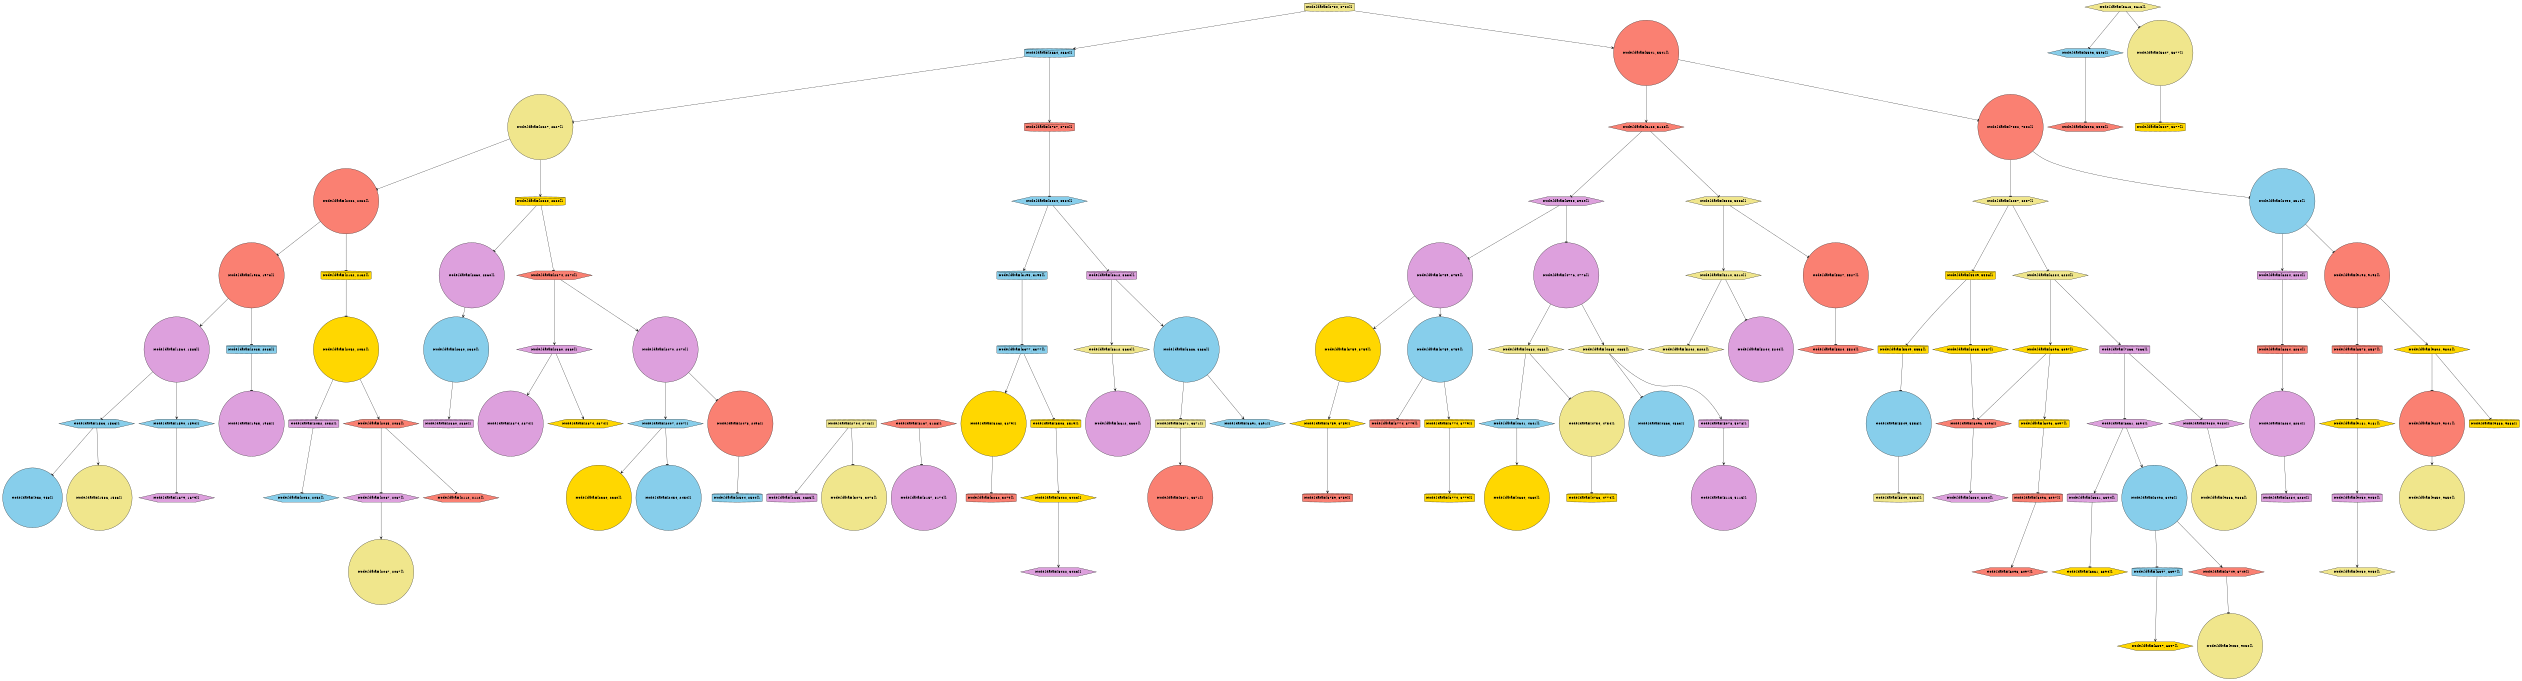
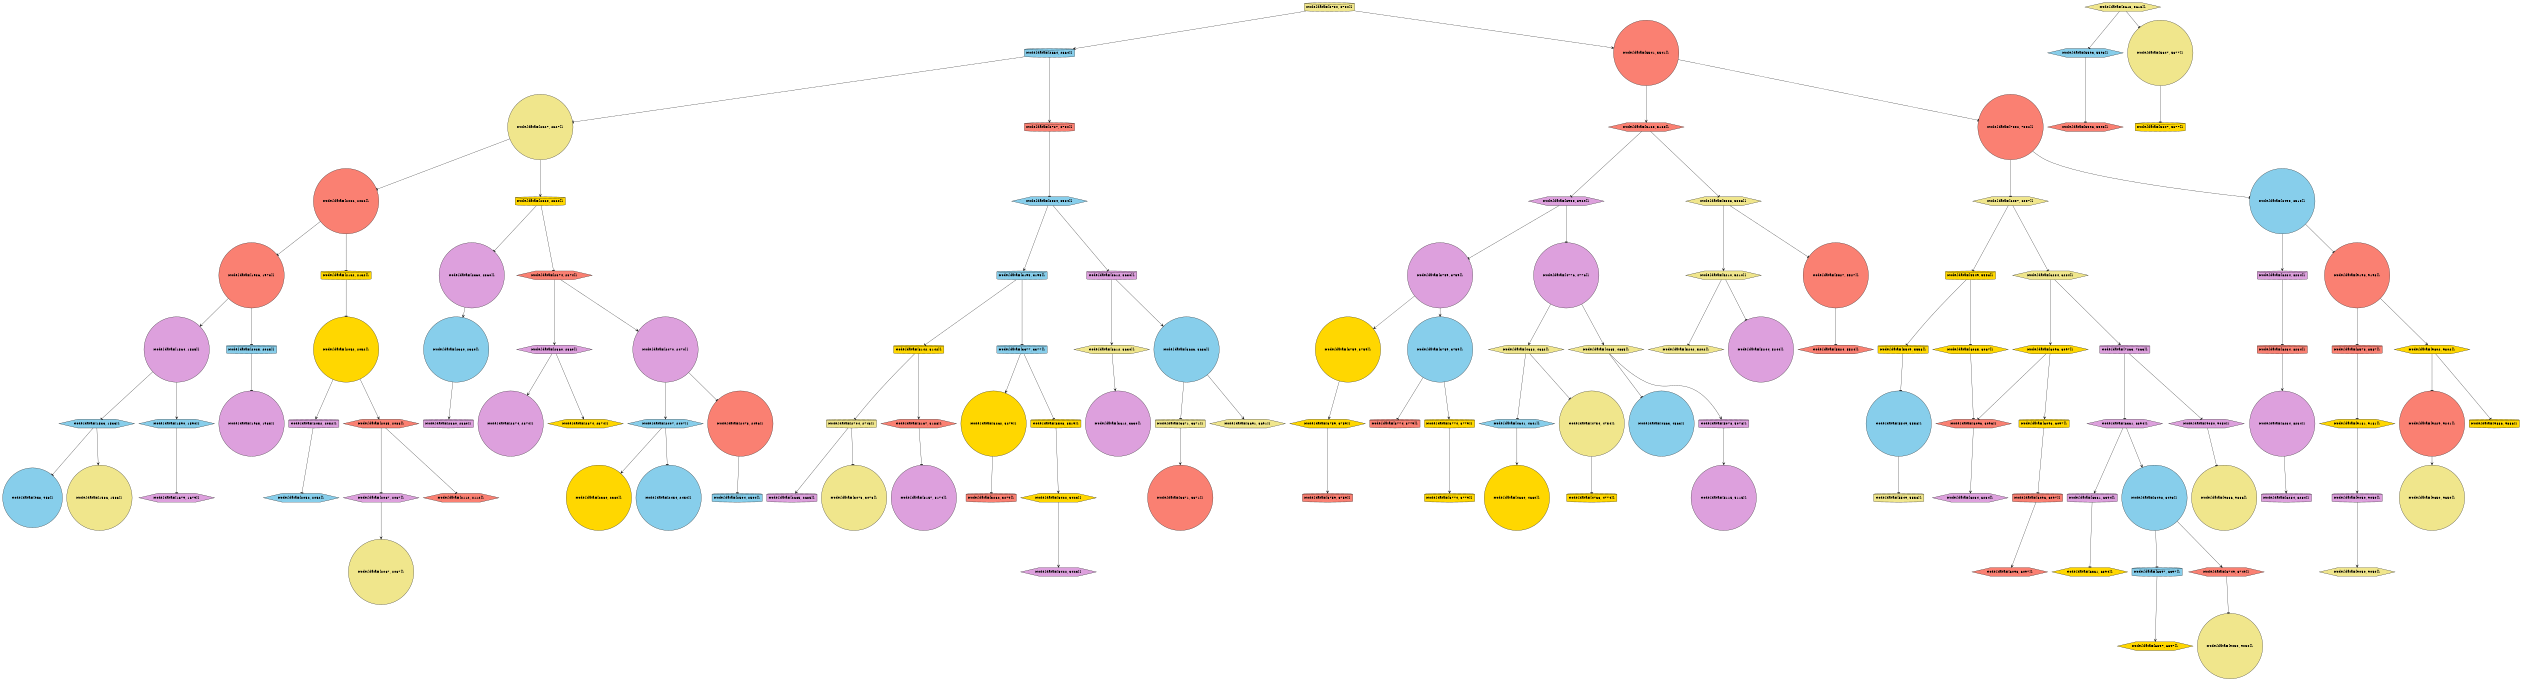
none -> (919, 349)
(1248, 424) -> (1248, 424)
